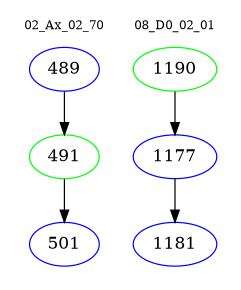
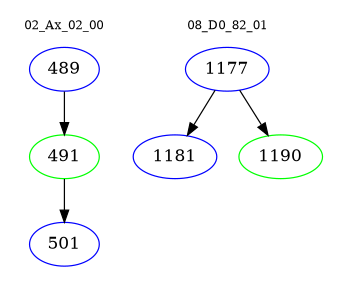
(64, 26) -> (64, 26)
(175, 26) -> (228, 26)
(175, 107) -> (251, 108)
